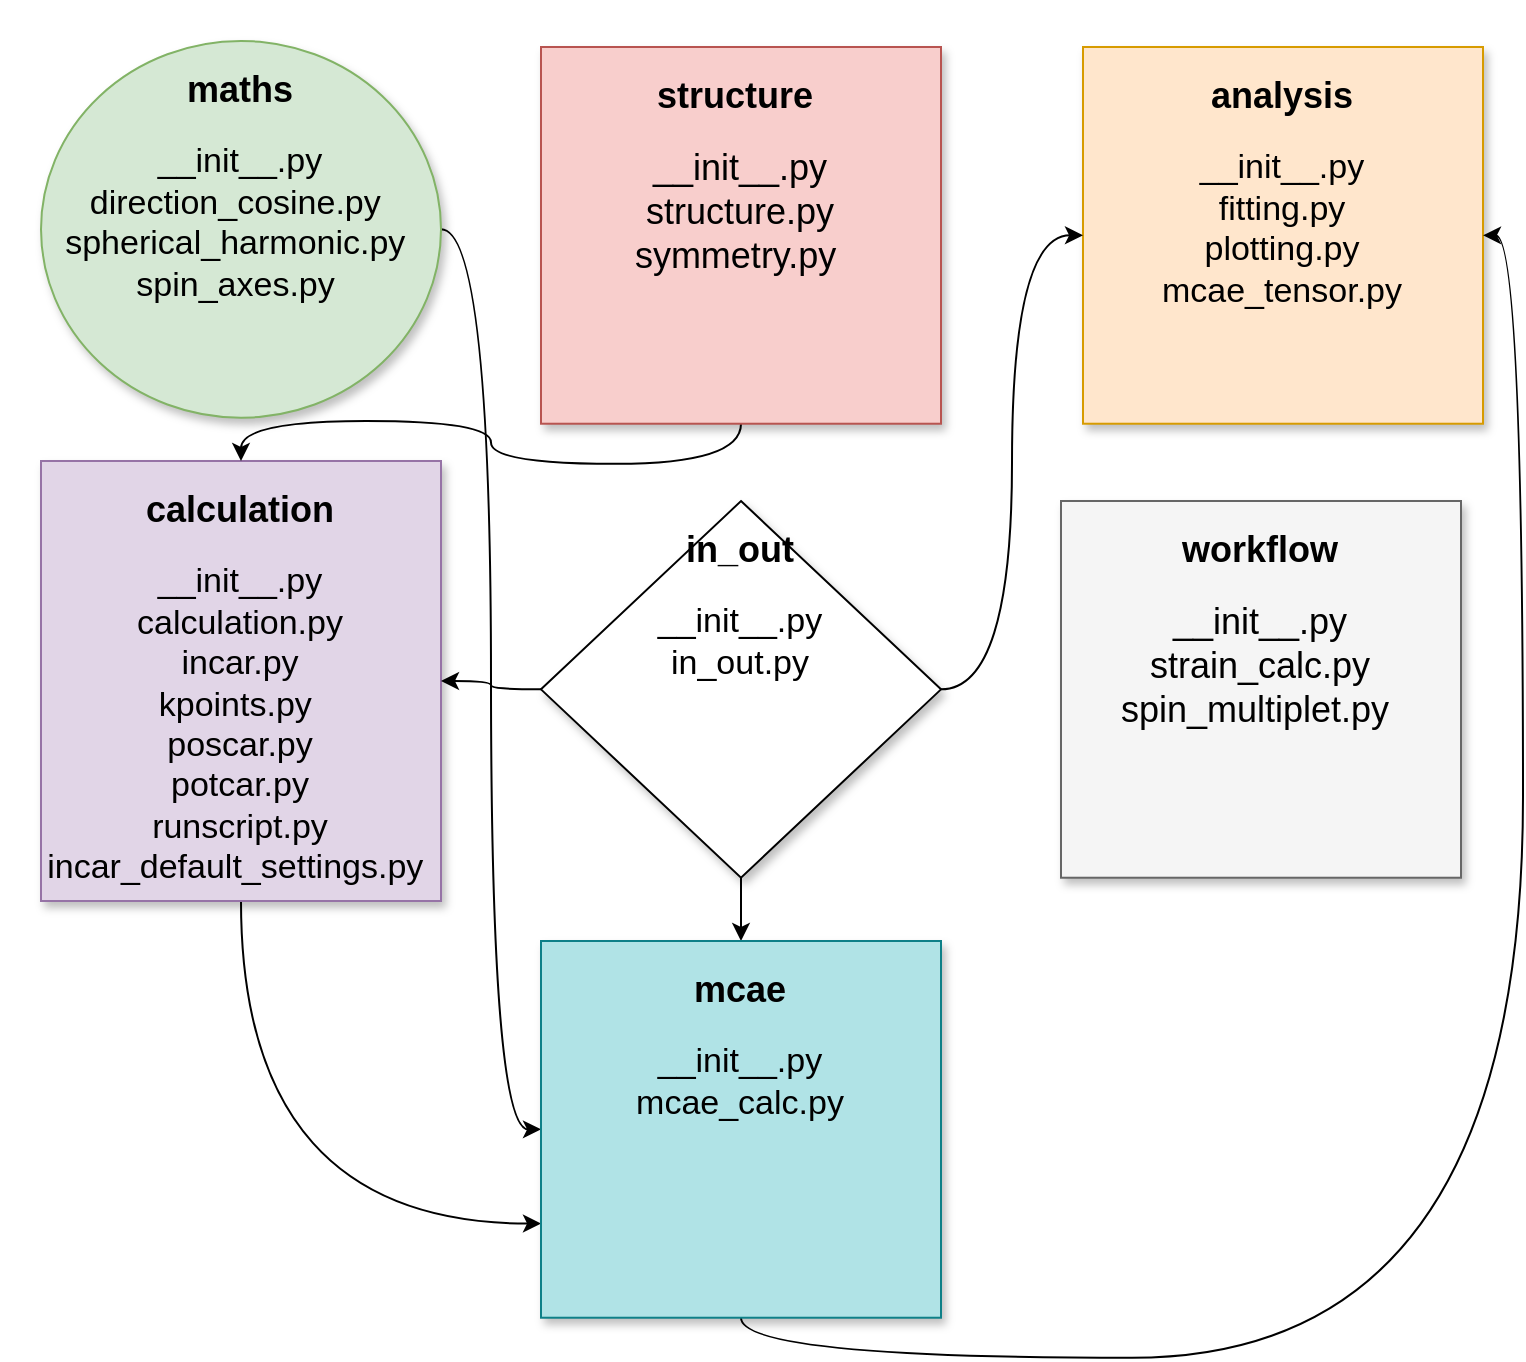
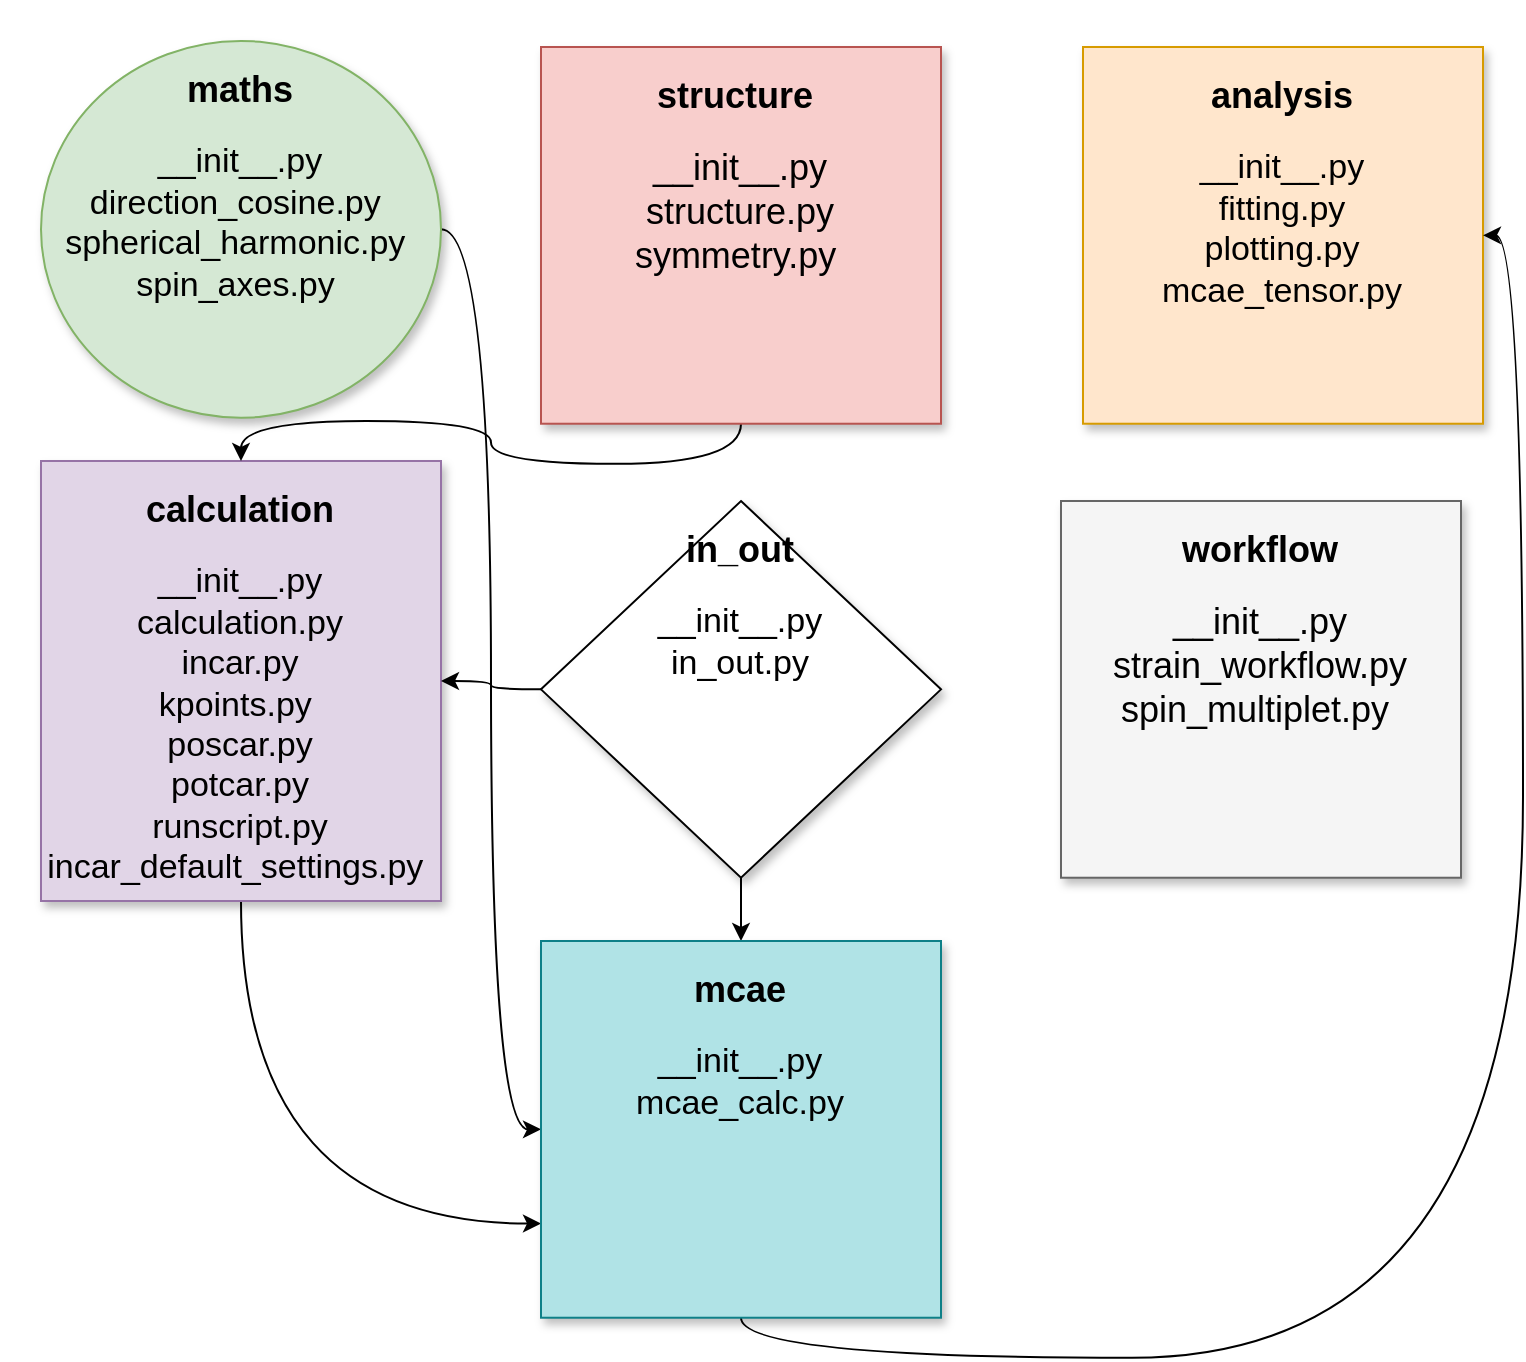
(1012, 465) -> none
(1261, 559) -> (1261, 559)
